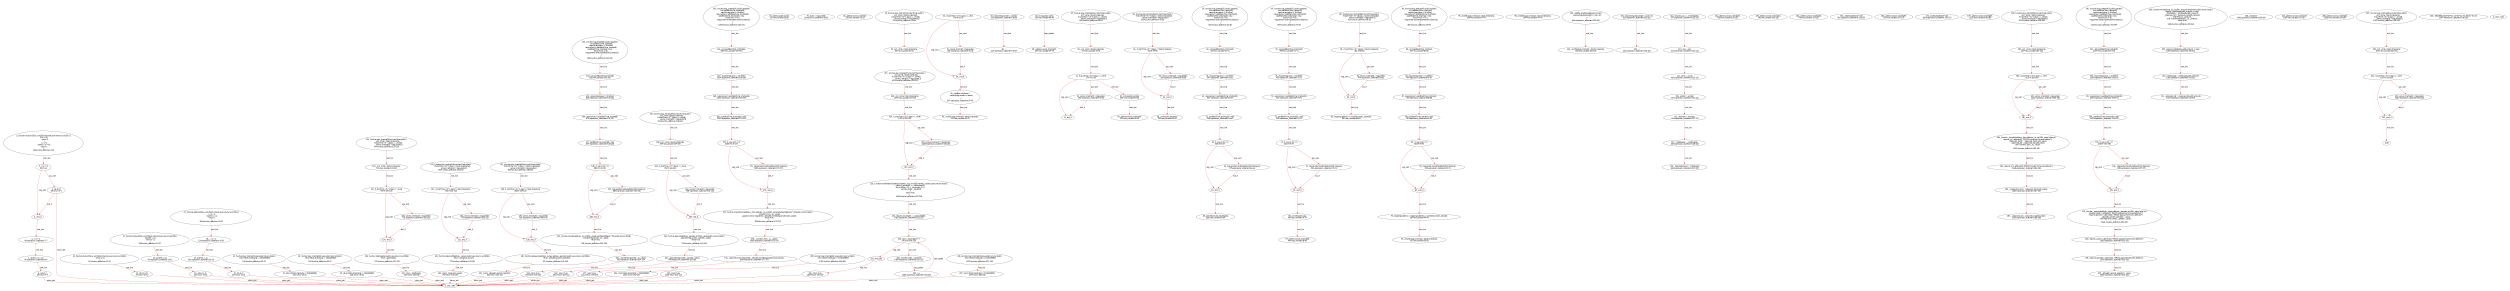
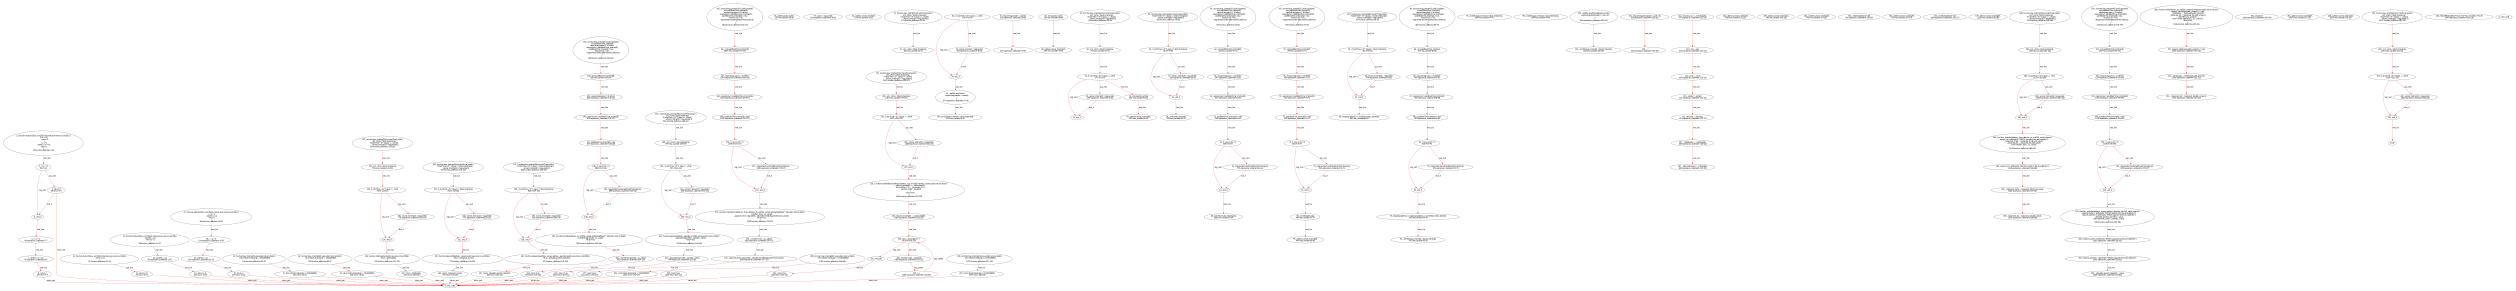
(816, 17) -> (823, 17)
(1049, 34) -> (1057, 34)
